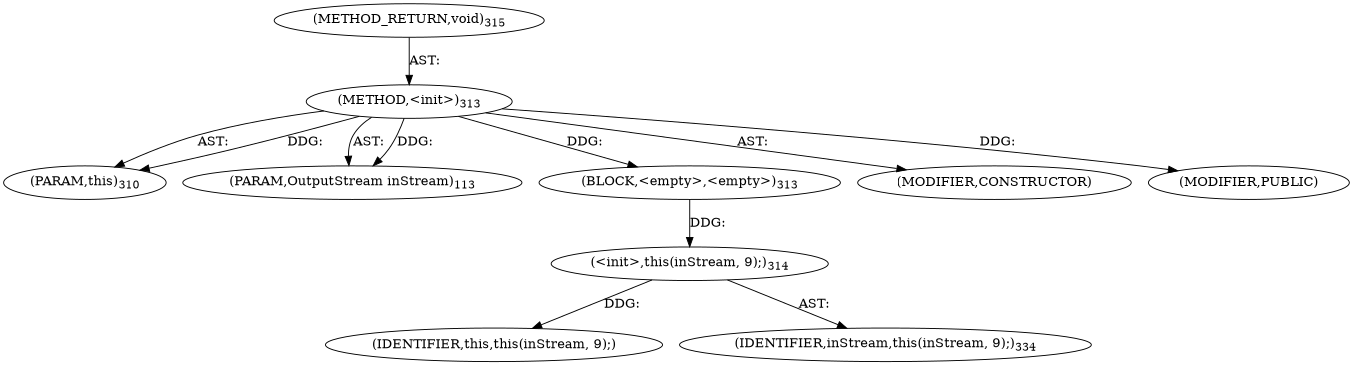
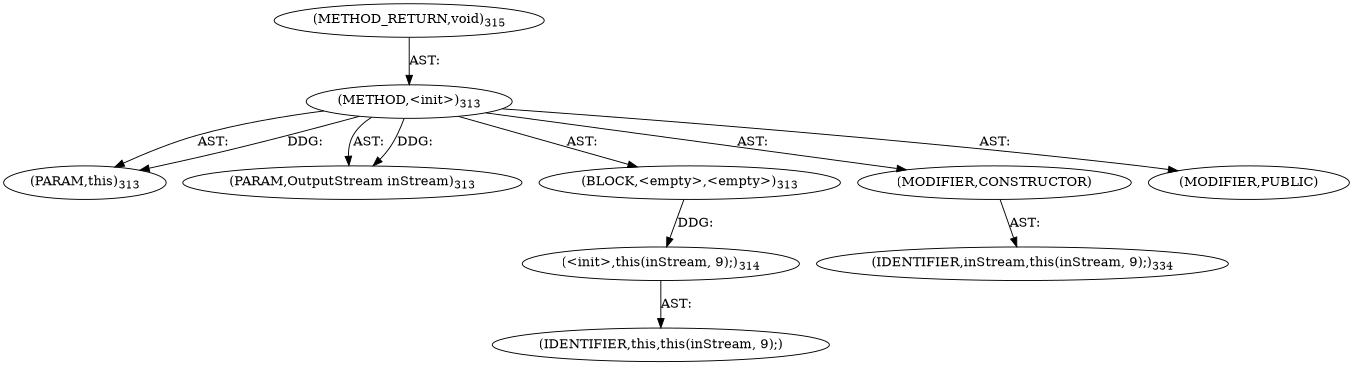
(587, 142) -> (584, 142)
(1000, 142) -> (997, 142)
(129, 181) -> (129, 181)
(465, 181) -> (465, 181)
(783, 302) -> (1007, 219)
(624, 304) -> (679, 304)
